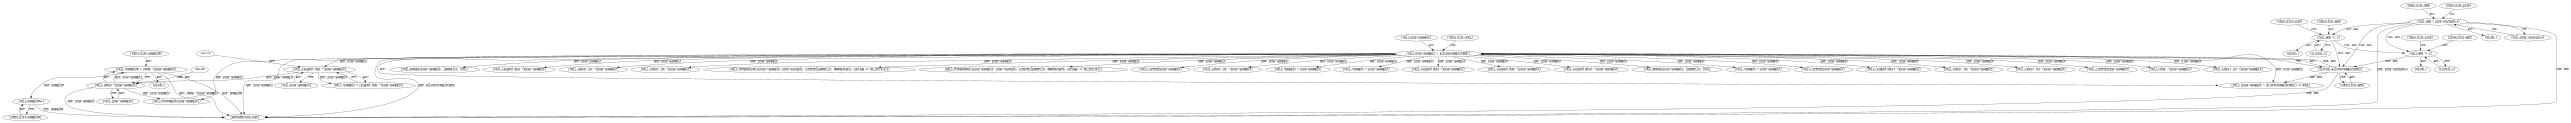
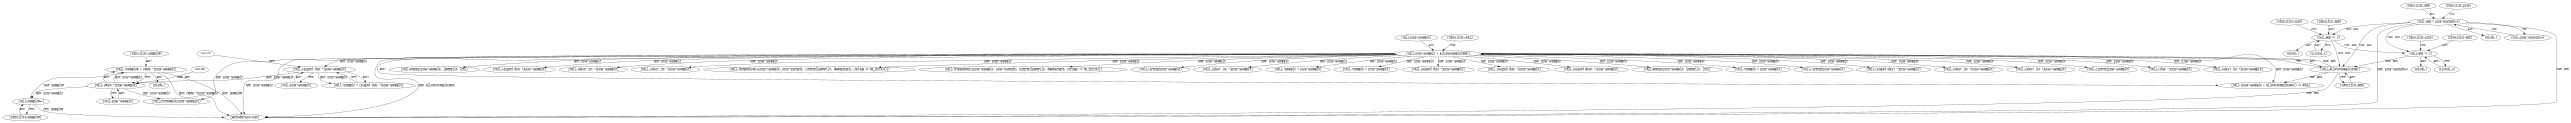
(2340, 70) -> (2340, 70)
(125, 115) -> (59, 88)
